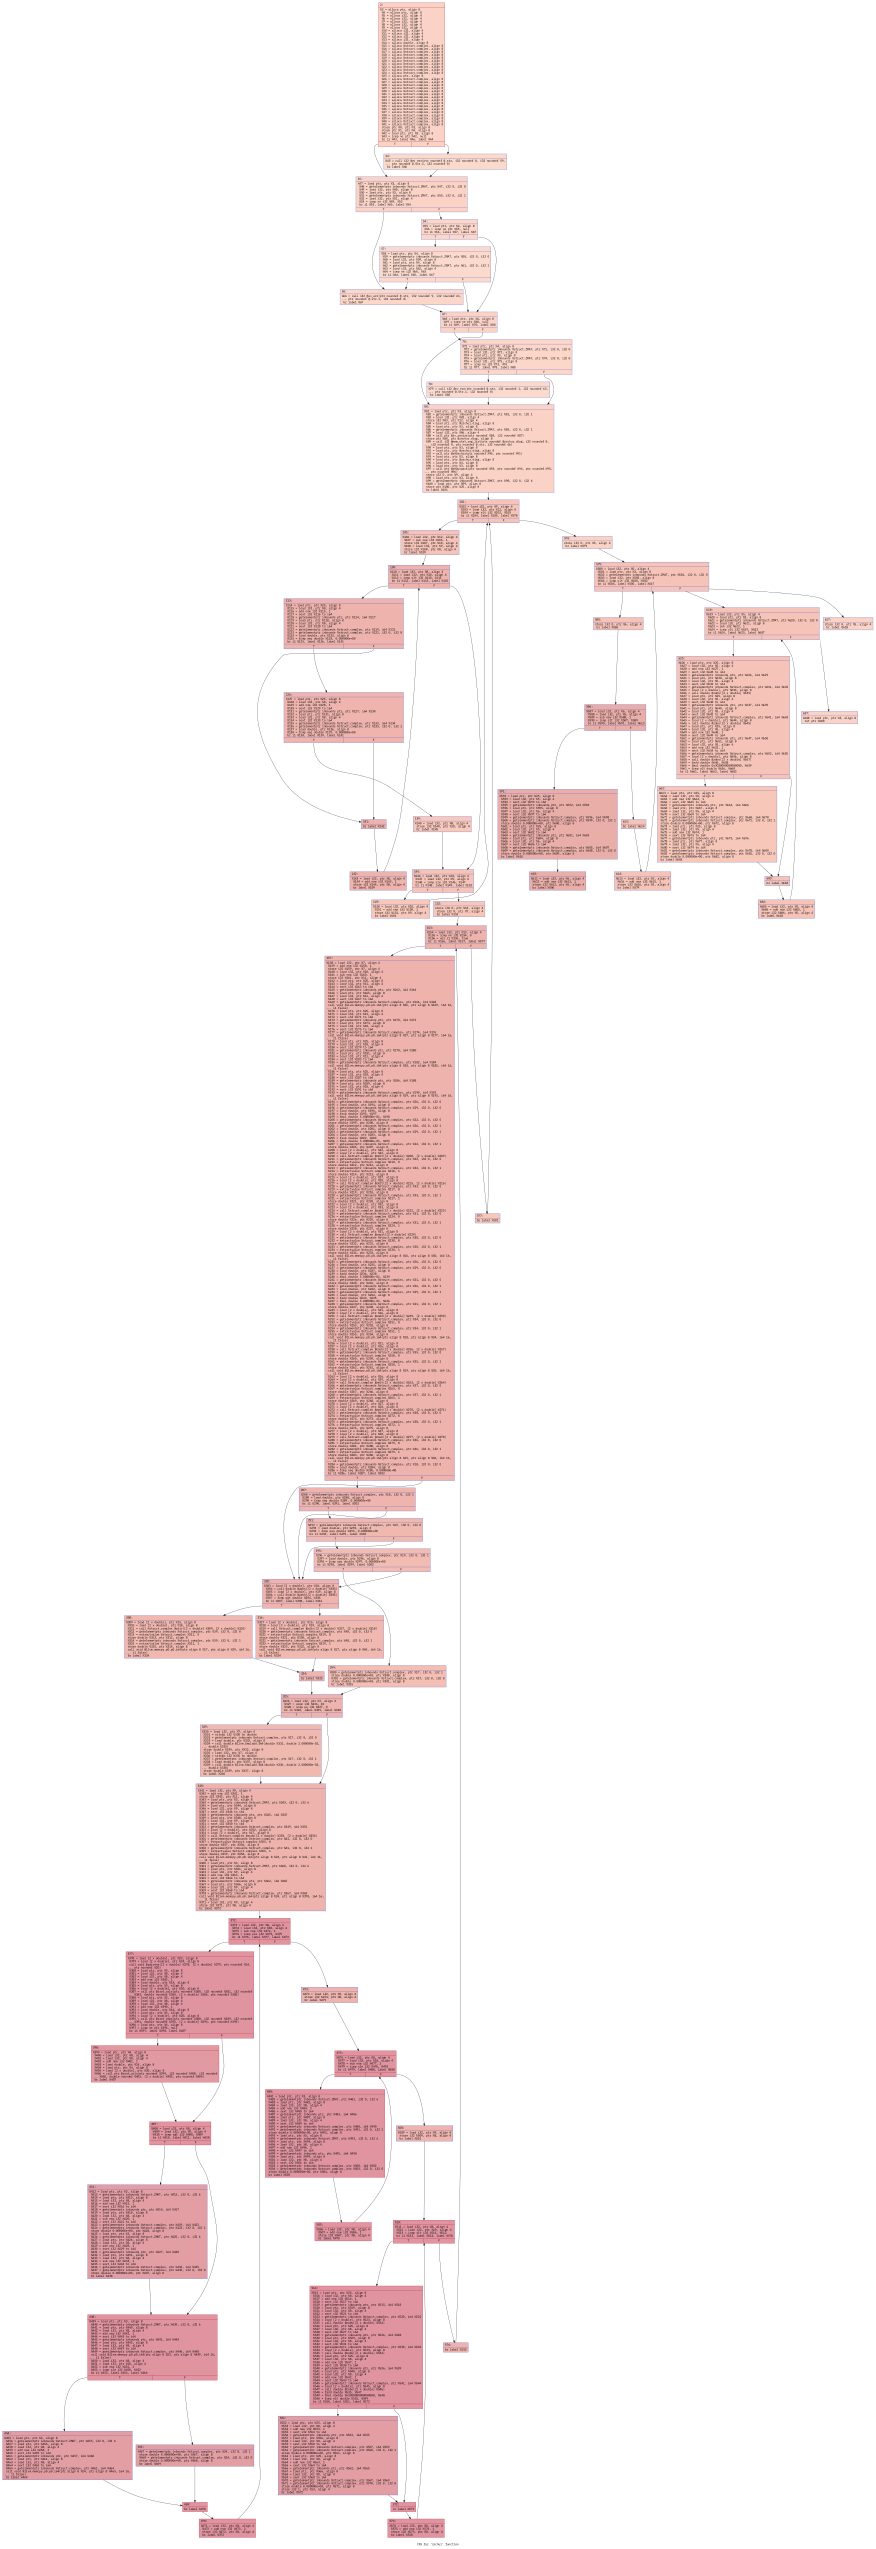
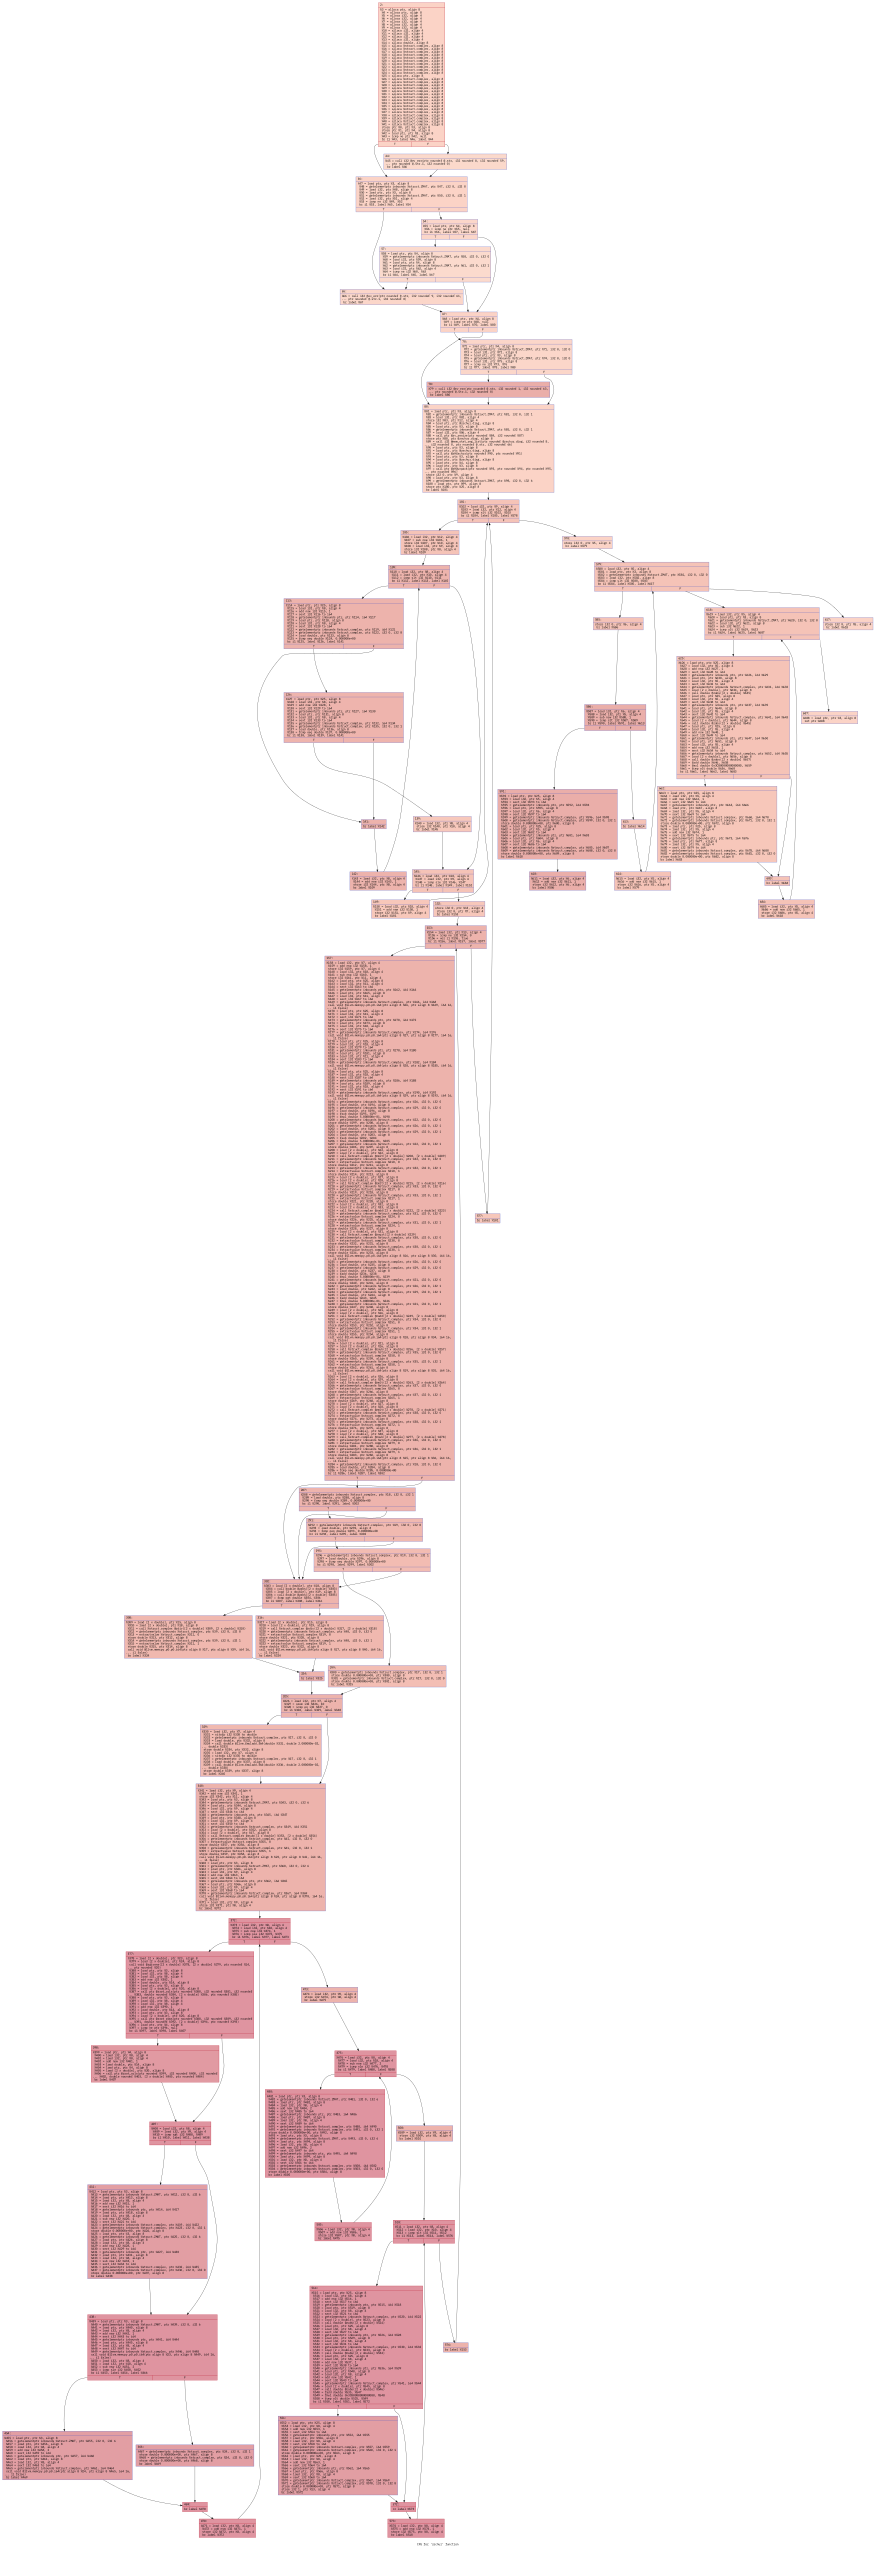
(488, 390) -> (488, 390)
